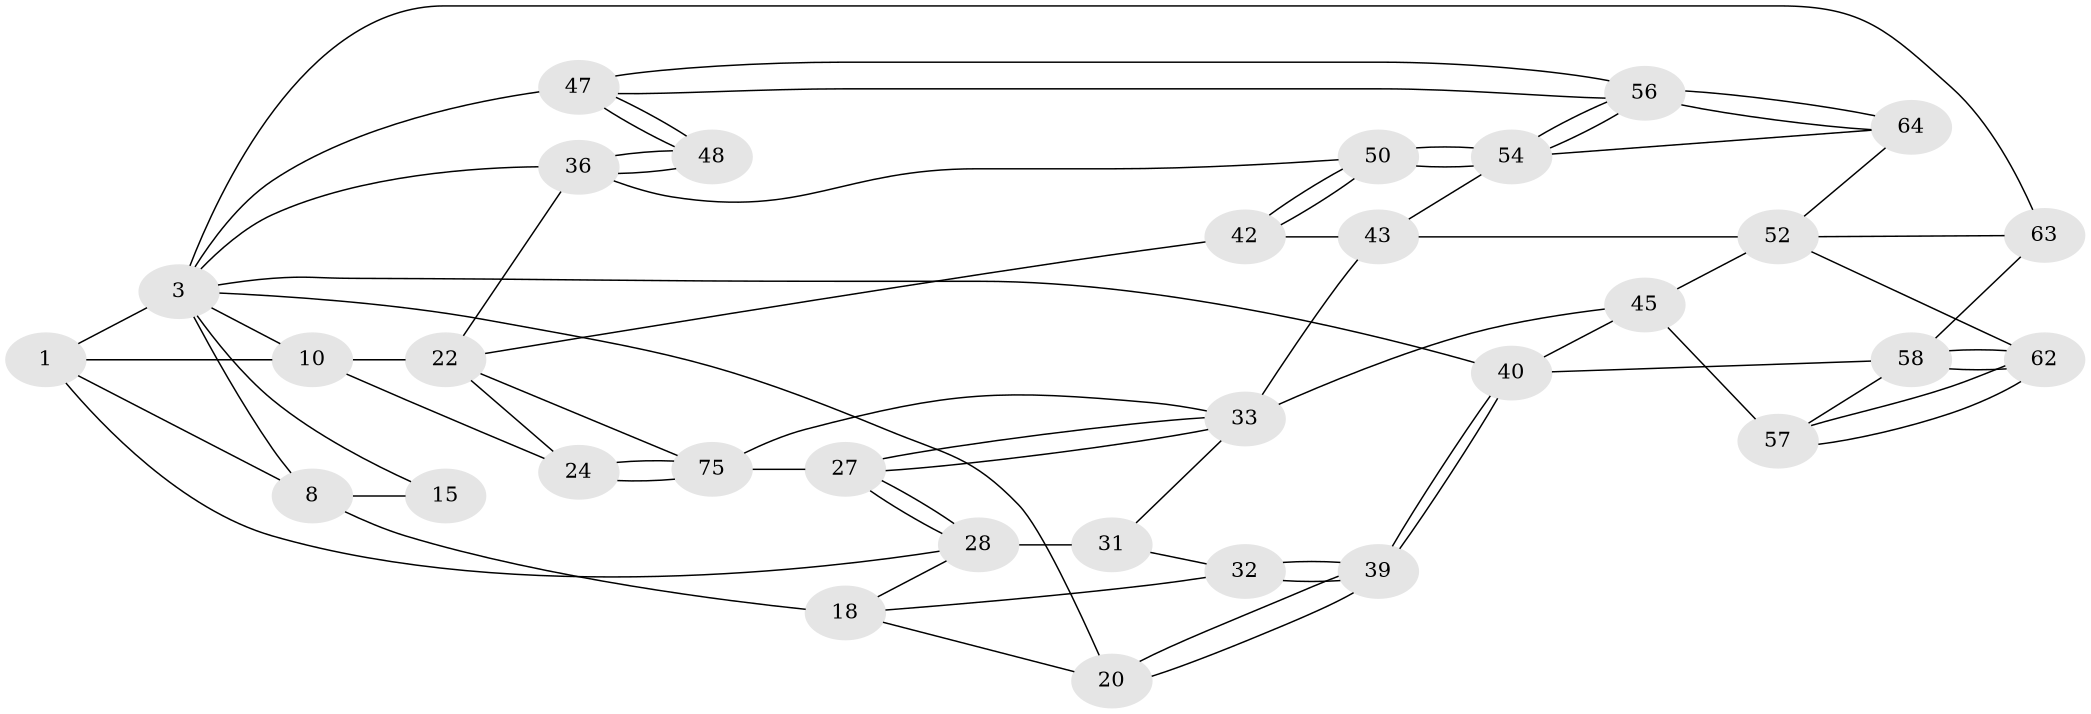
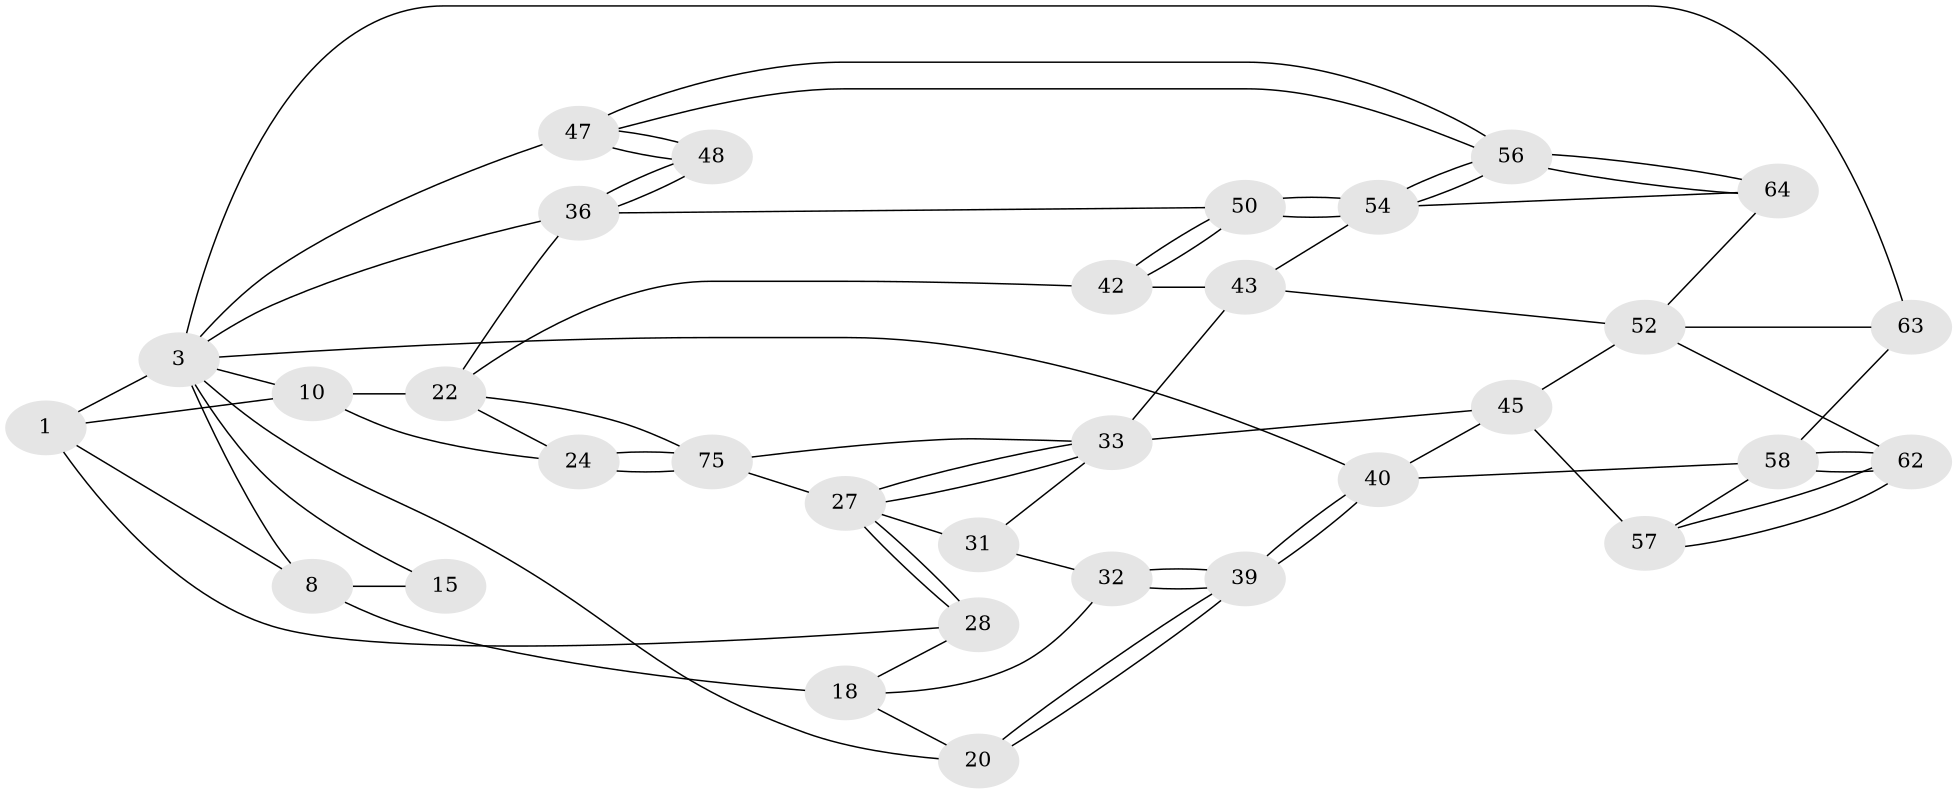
(1035, 545) -> (912, 524)
